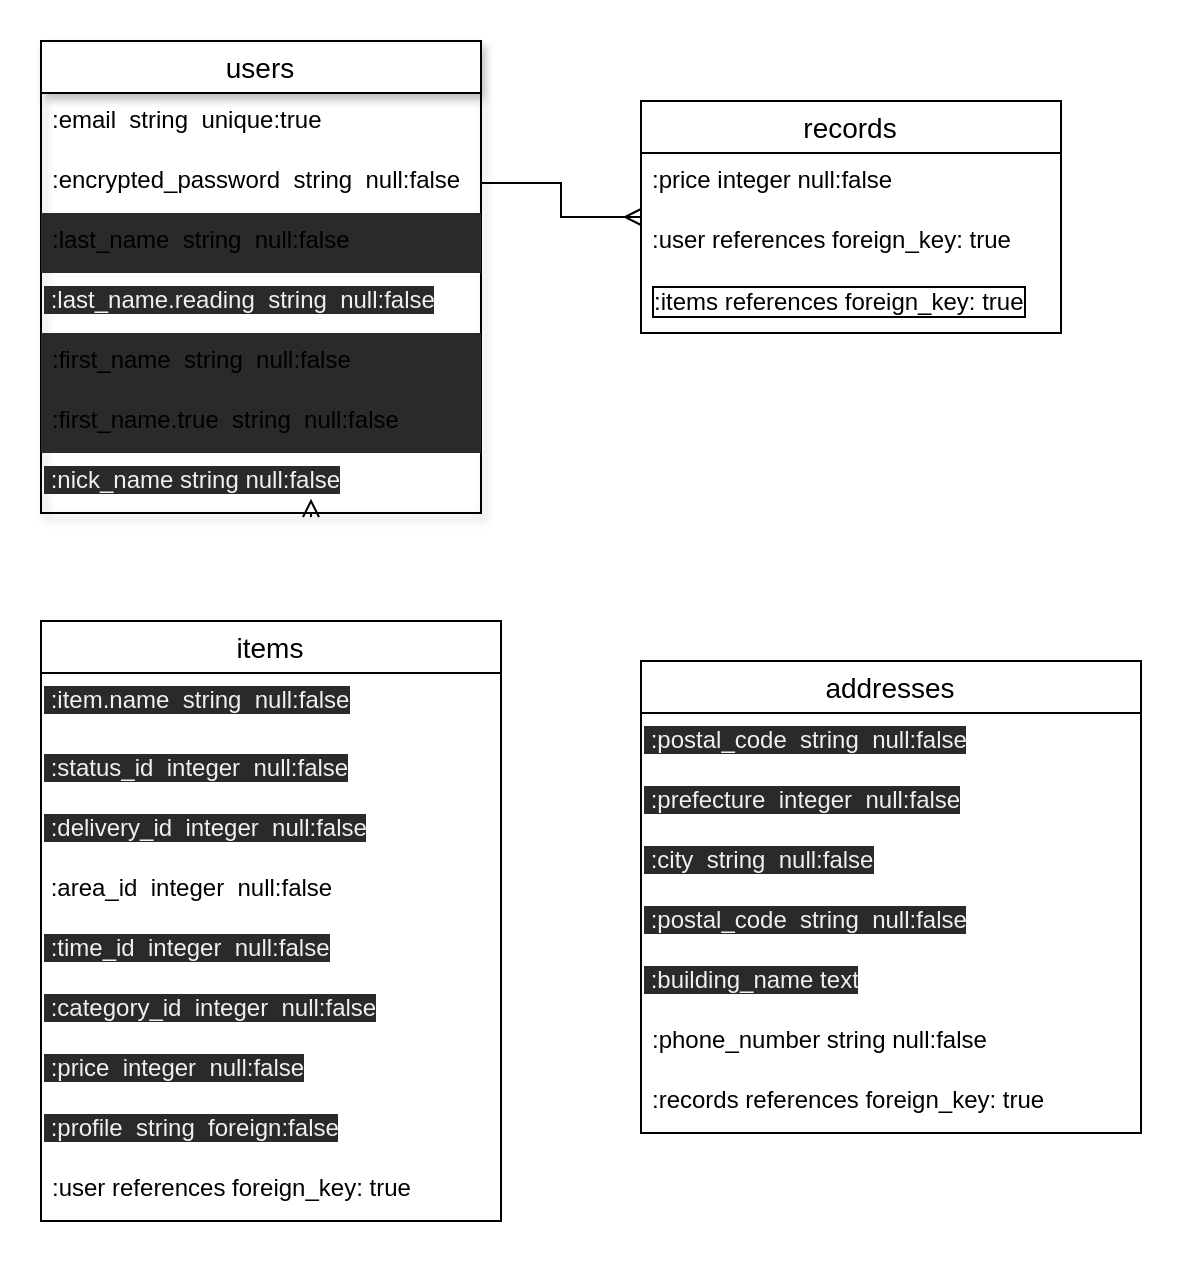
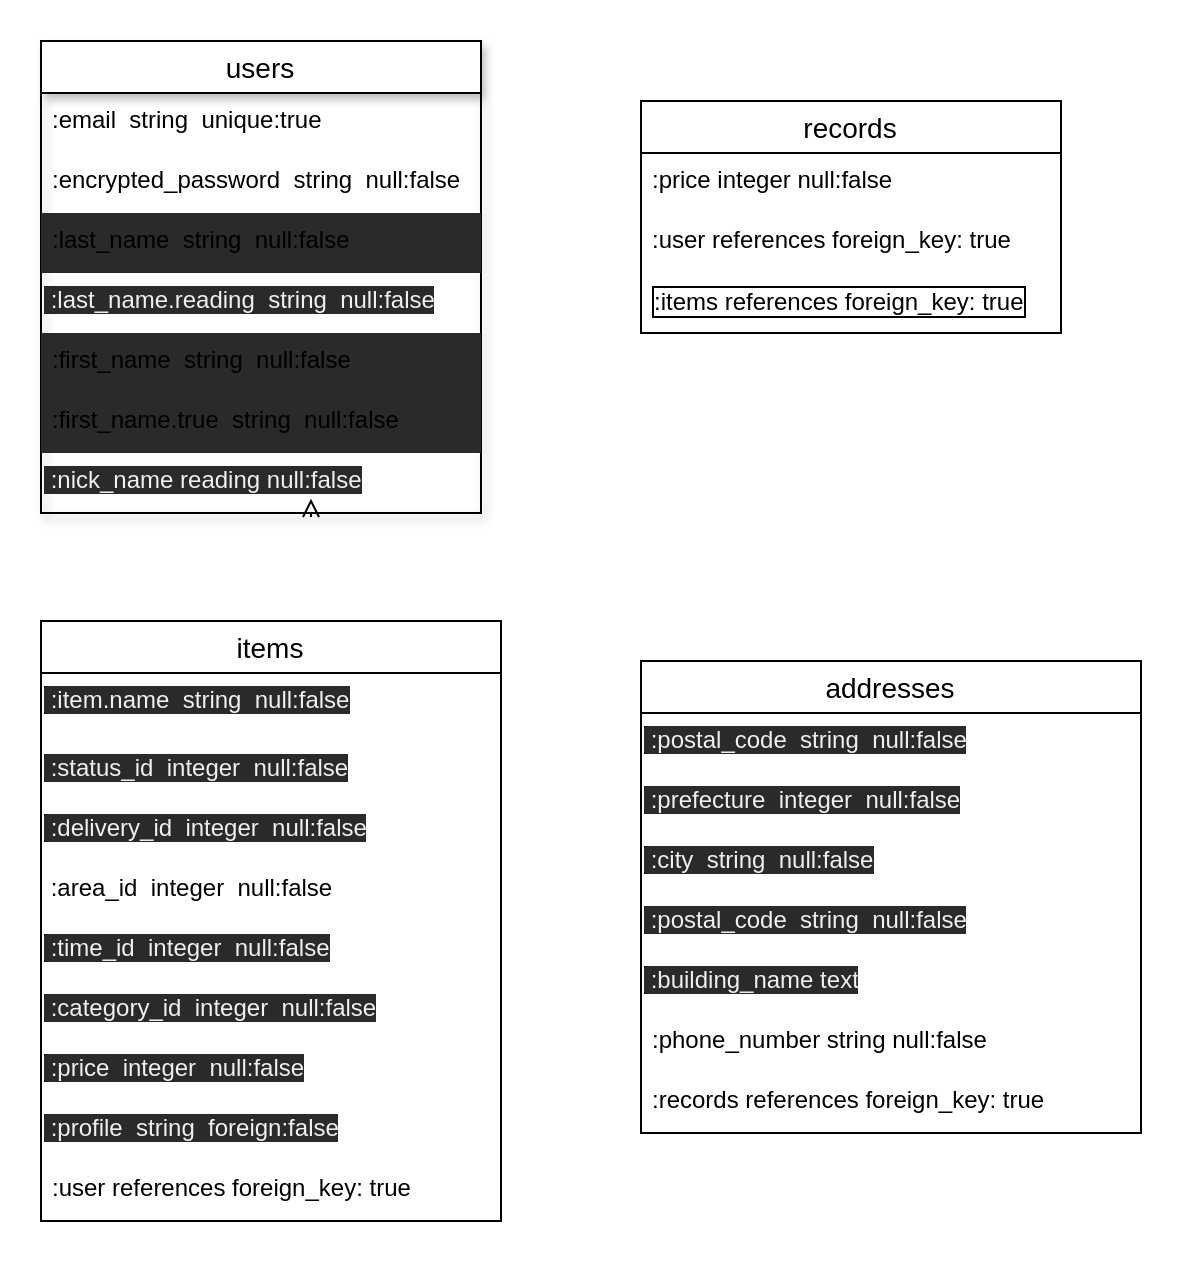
(561, 200) -> none
(205, 481) -> (212, 481)
